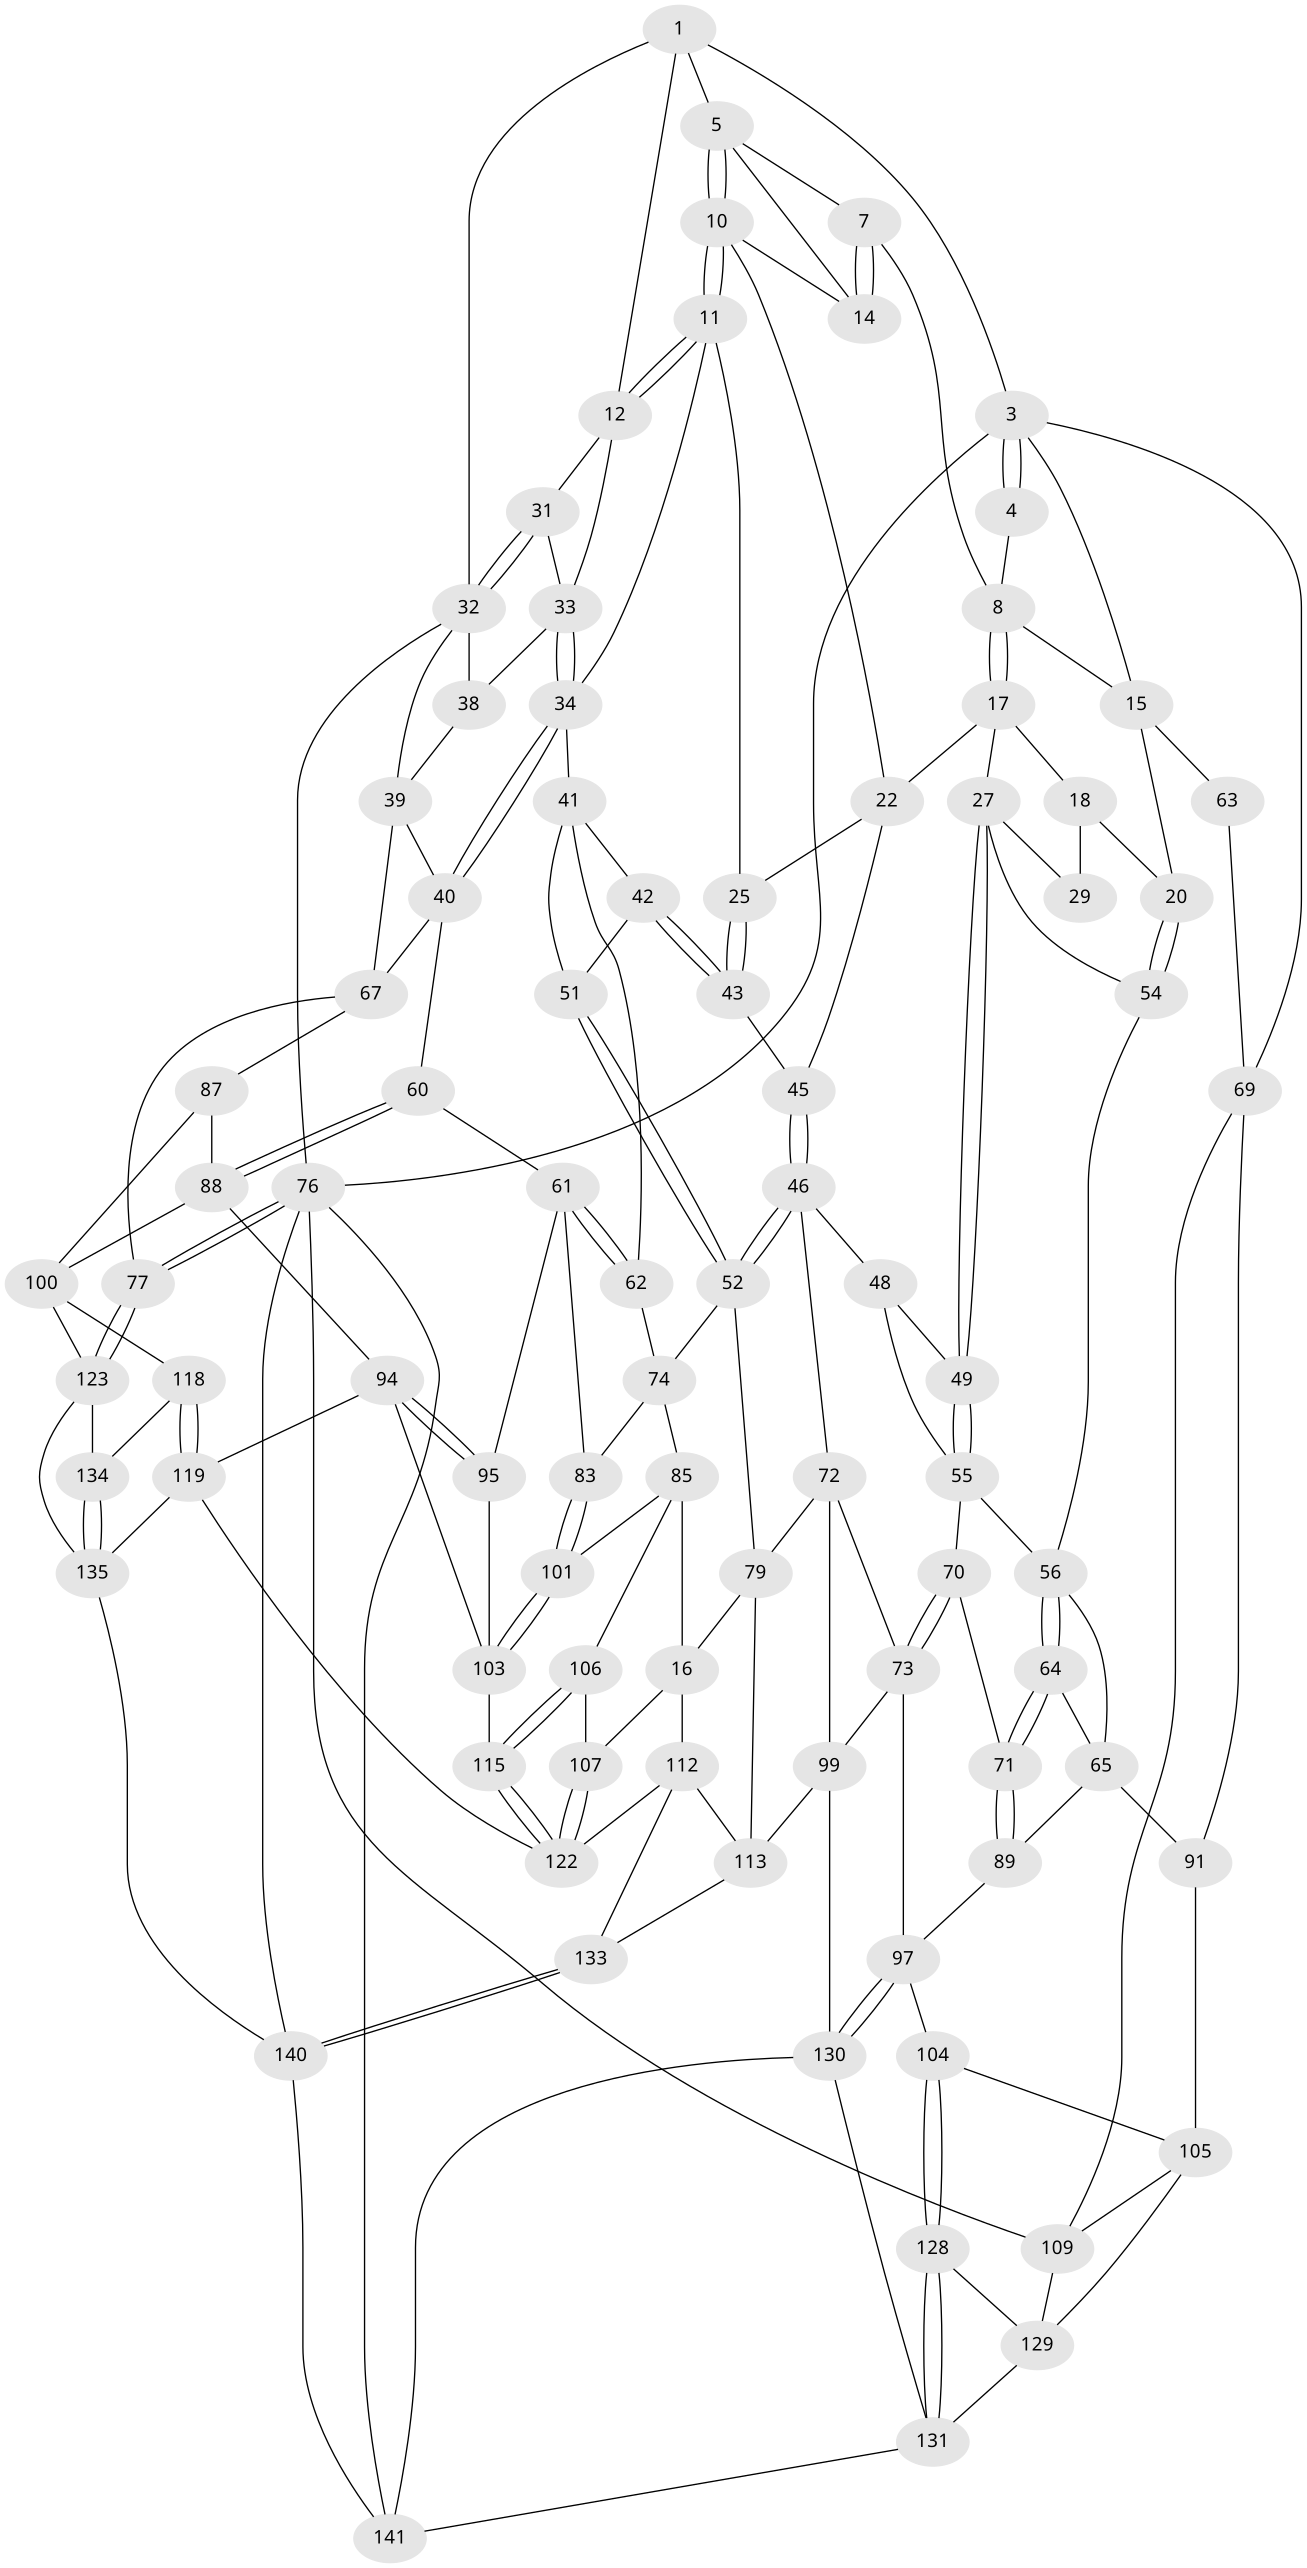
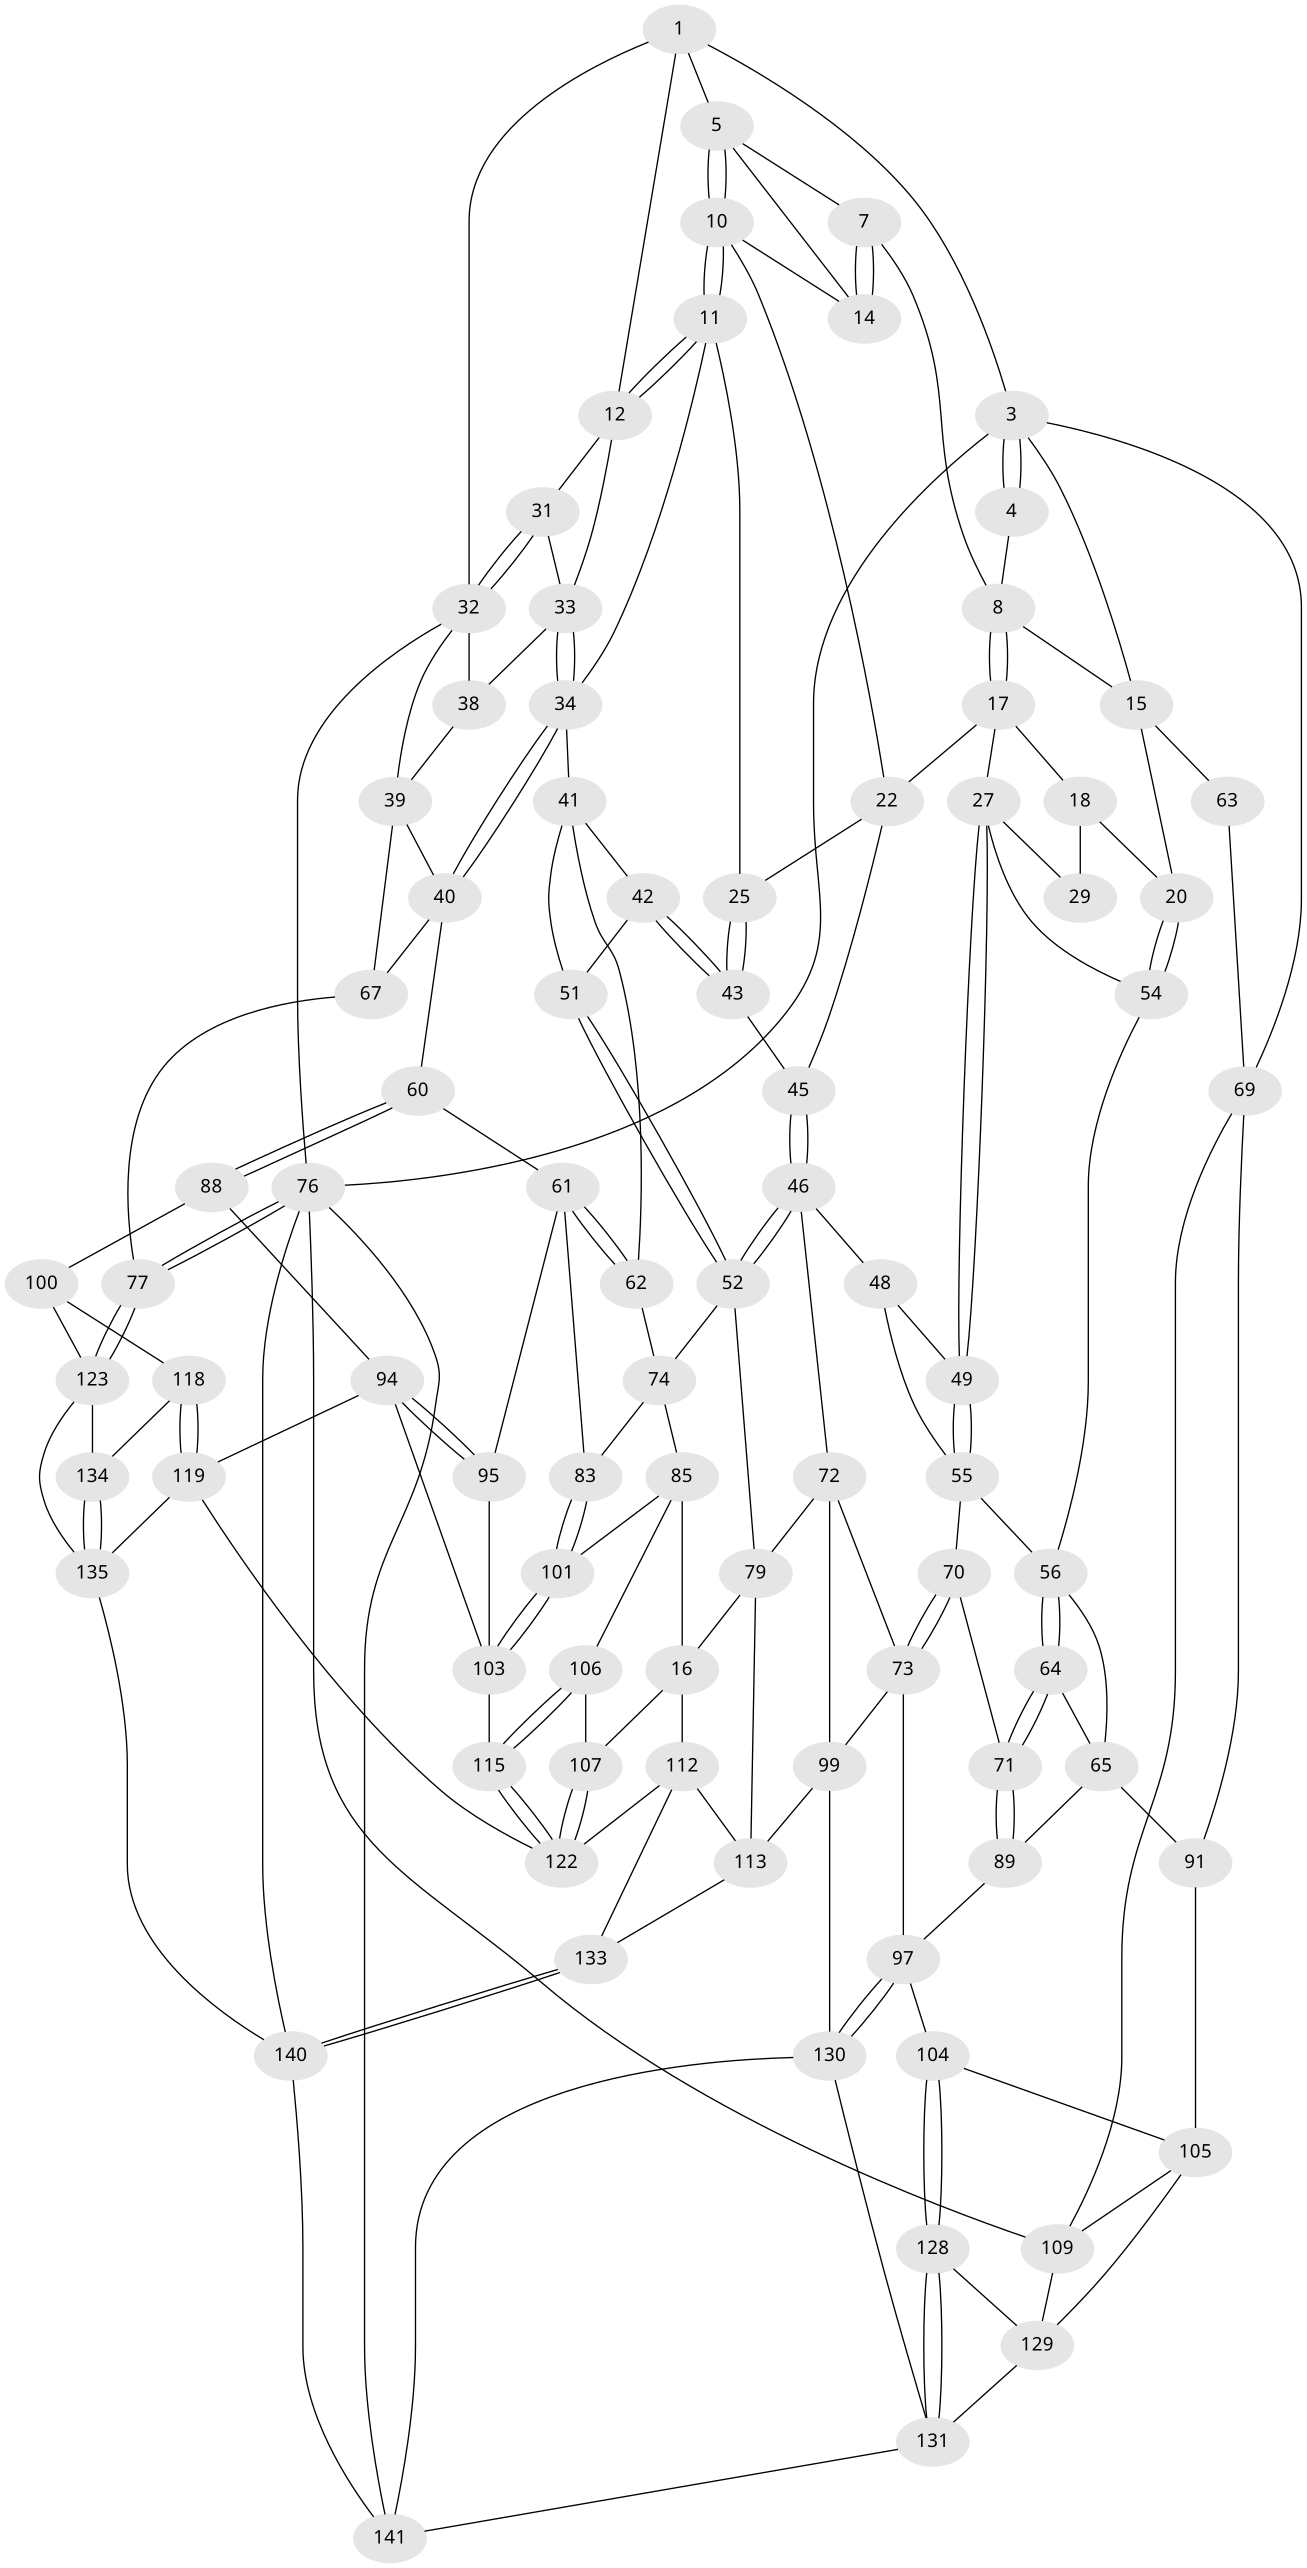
(212, 1091) -> none
